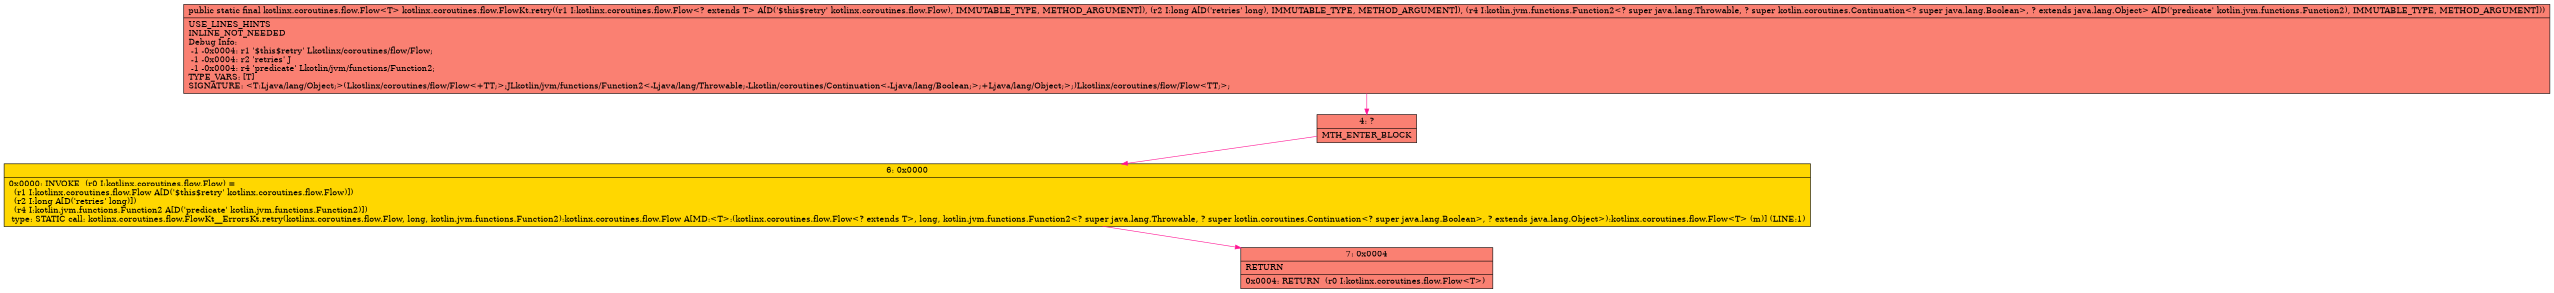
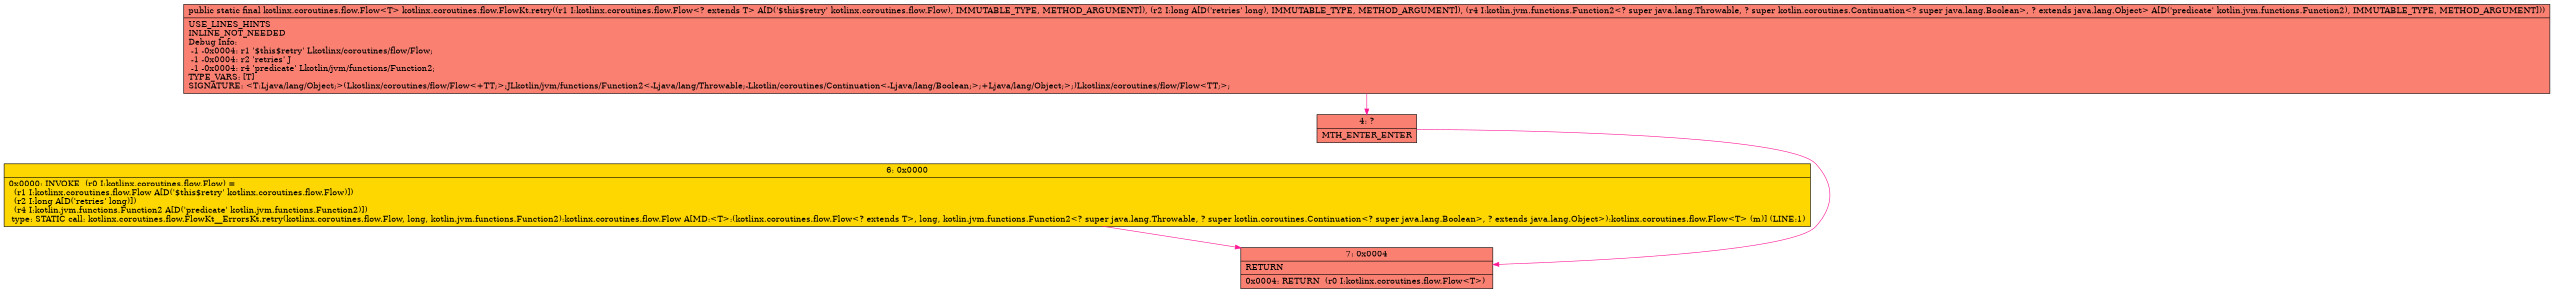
(1367, 135) -> (1367, 135)
(1222, 150) -> (1811, 161)
